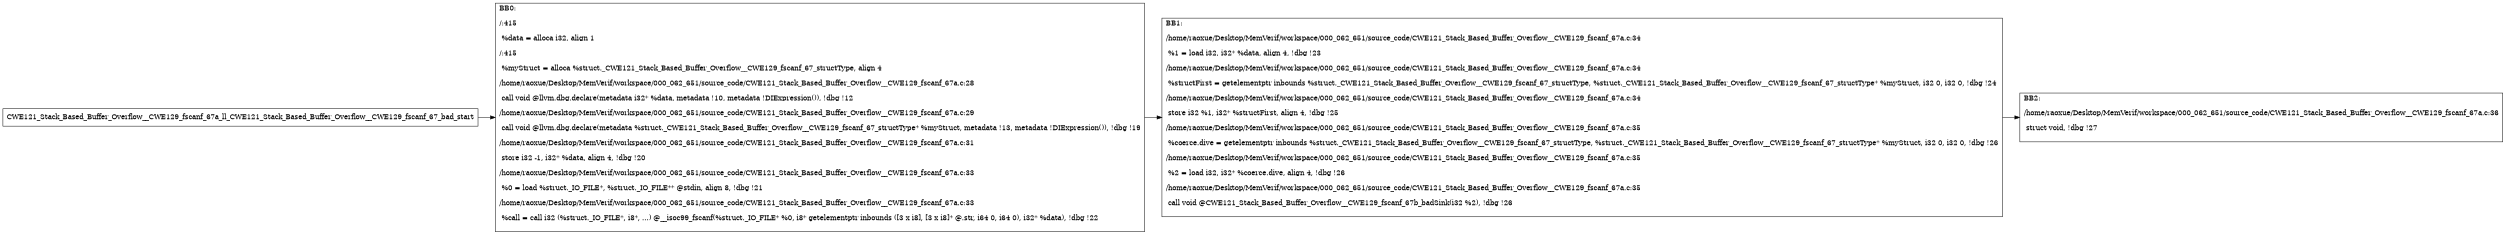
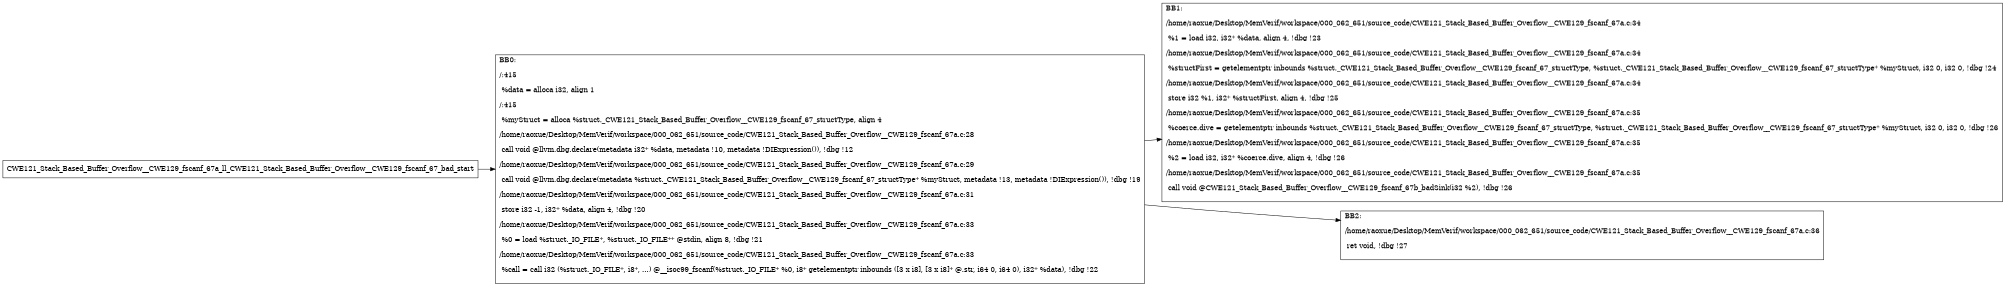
(2009, 117) -> (1240, 213)
(2061, 128) -> (1376, 246)
